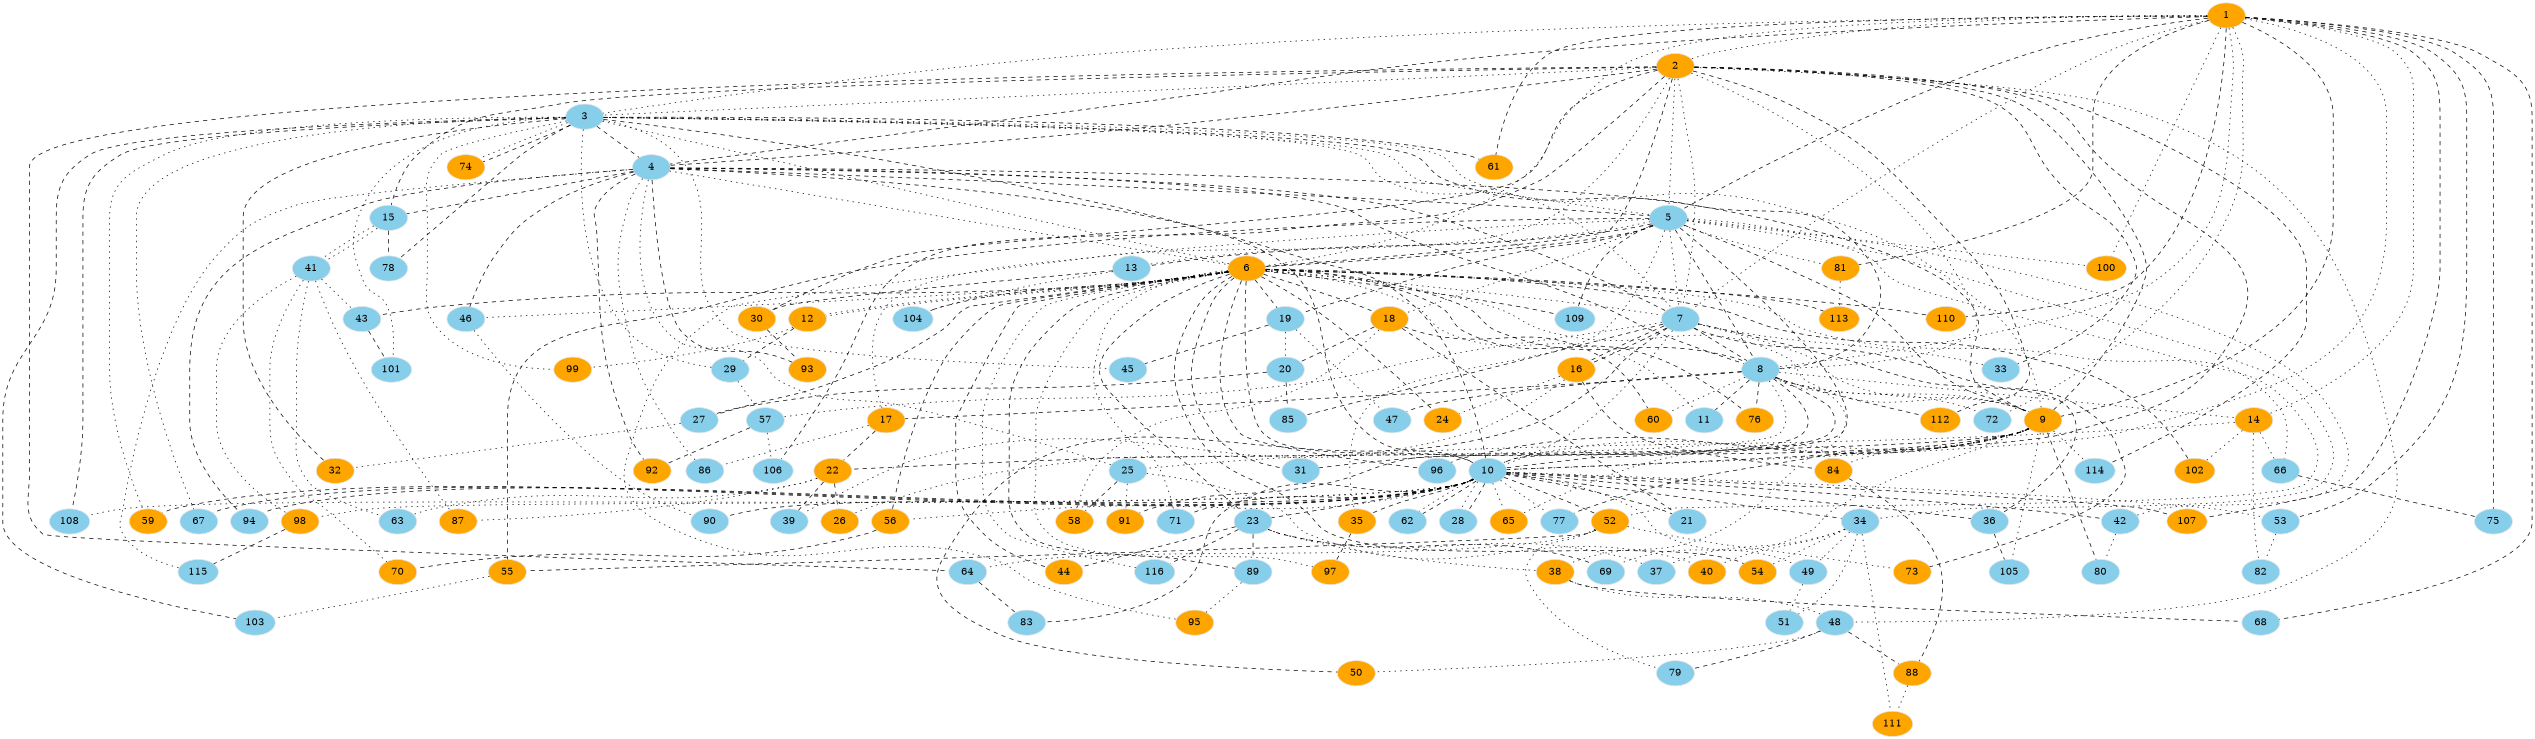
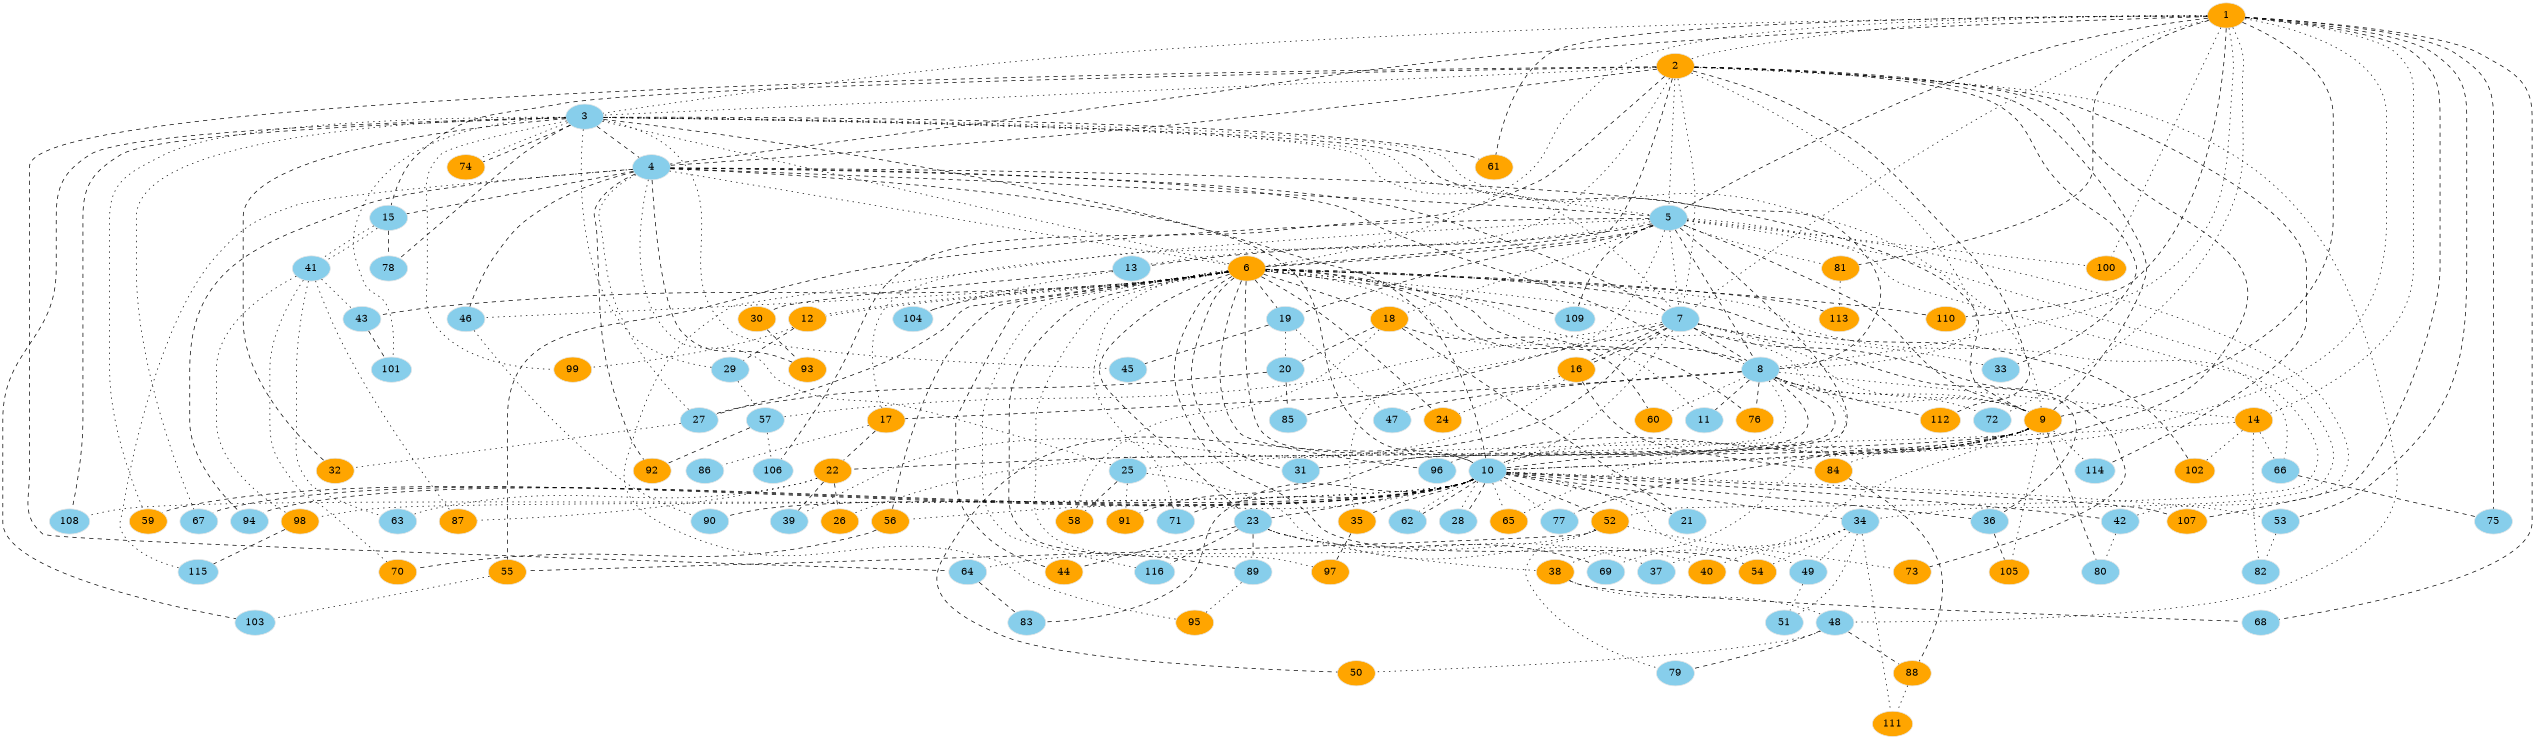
(1233, 222) -> none
(630, 340) -> (611, 289)
(2009, 572) -> (2009, 572)
